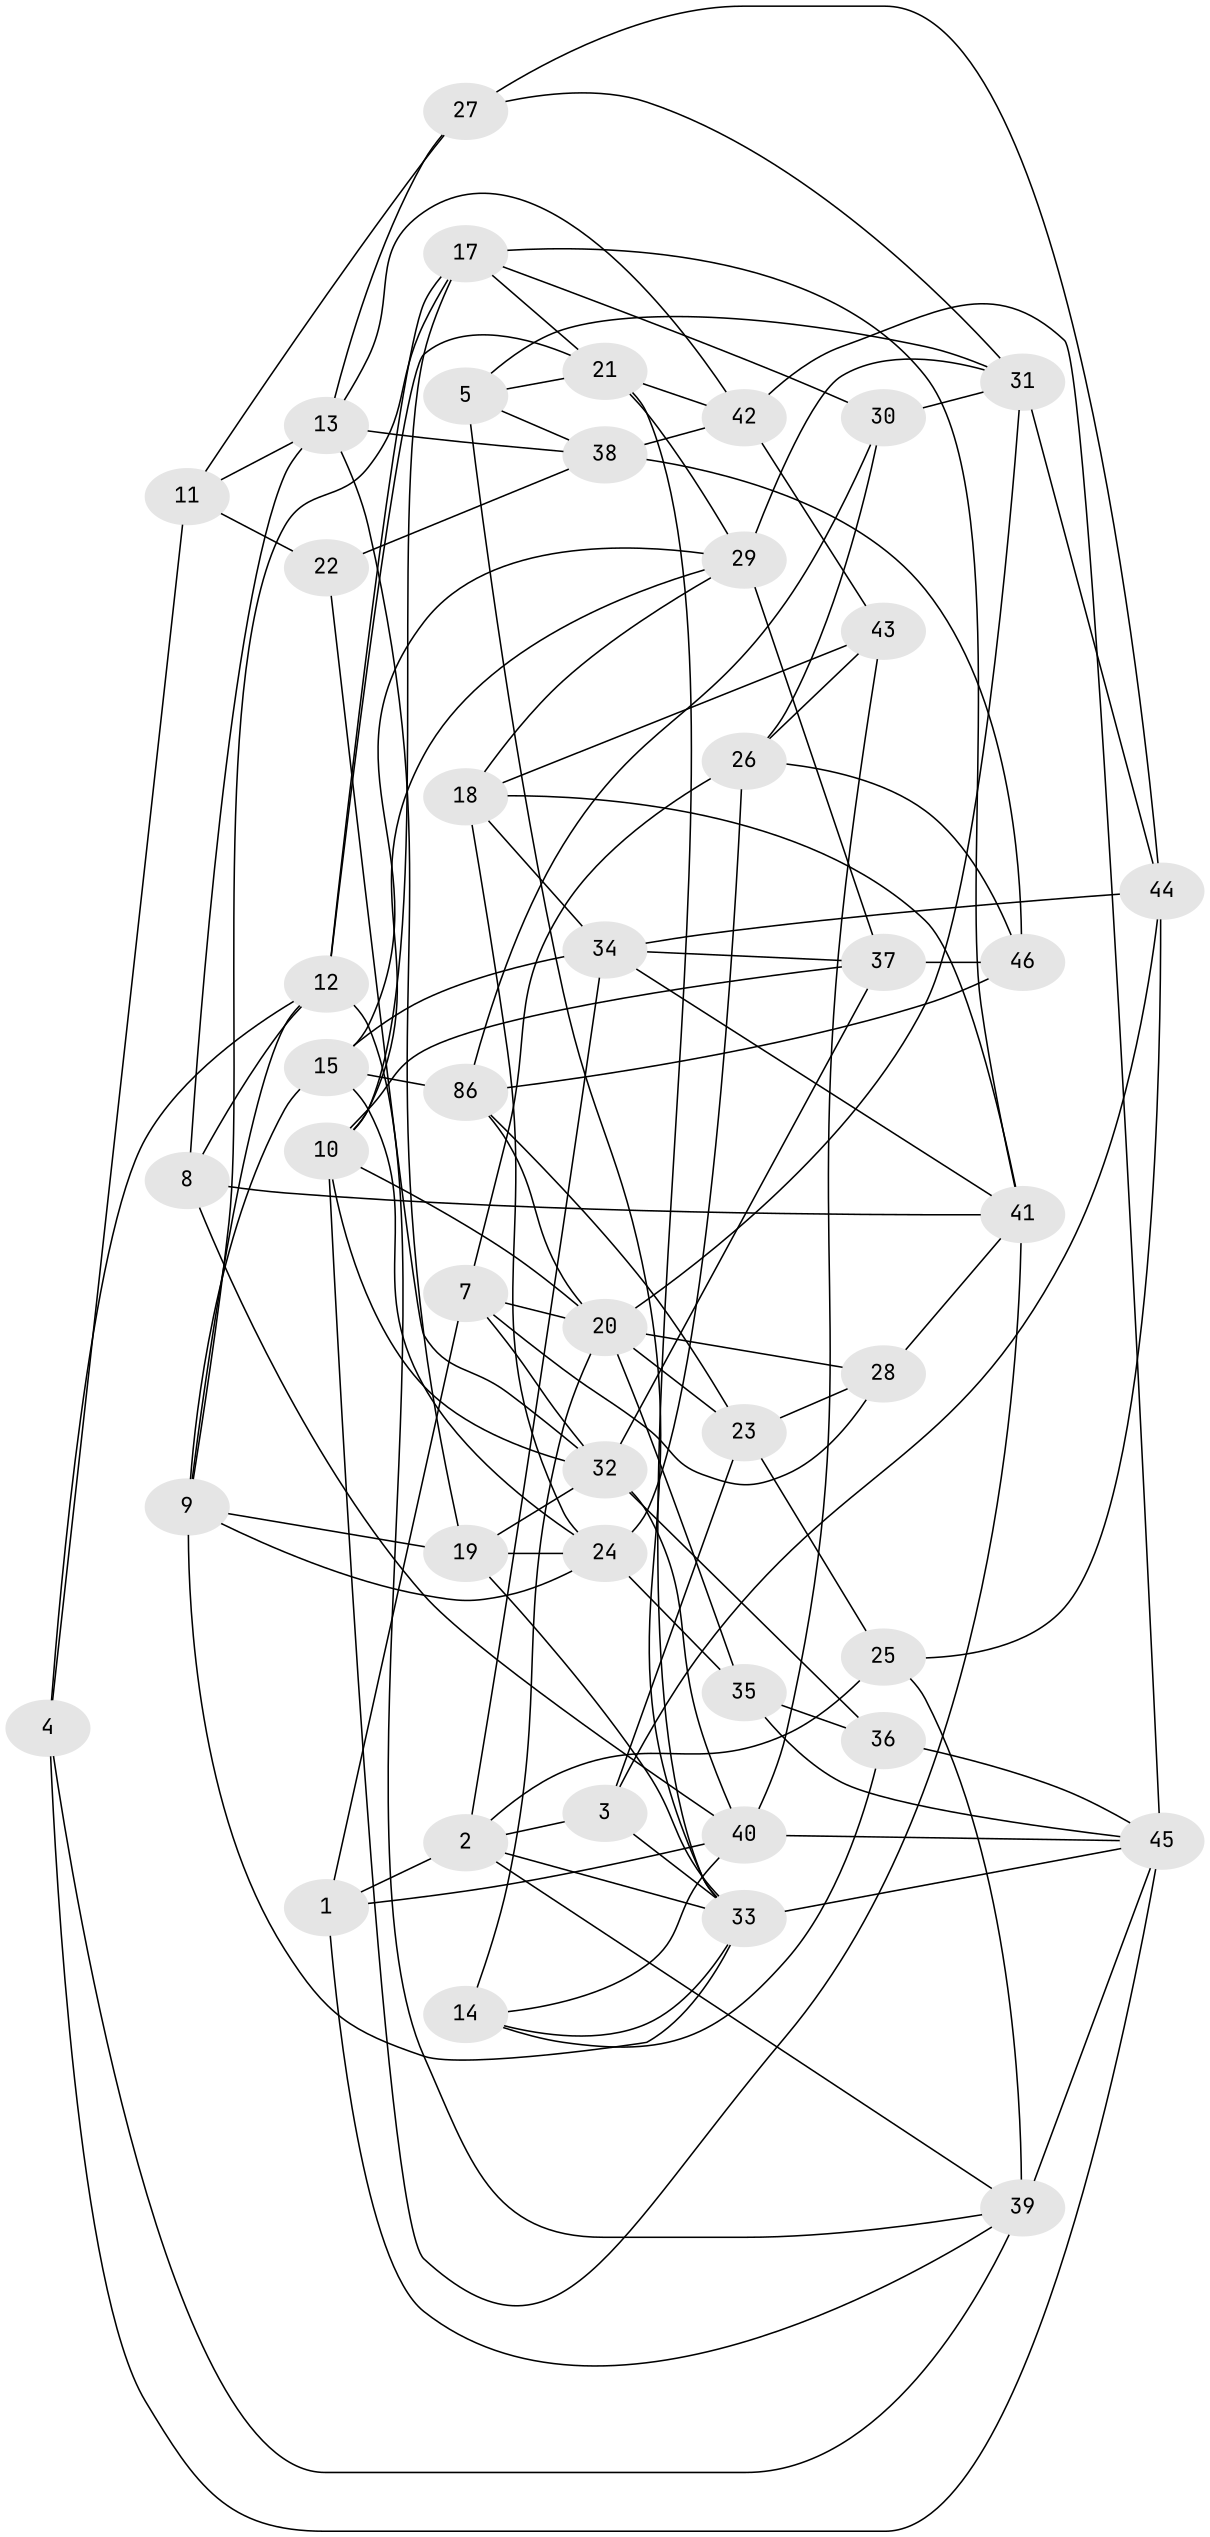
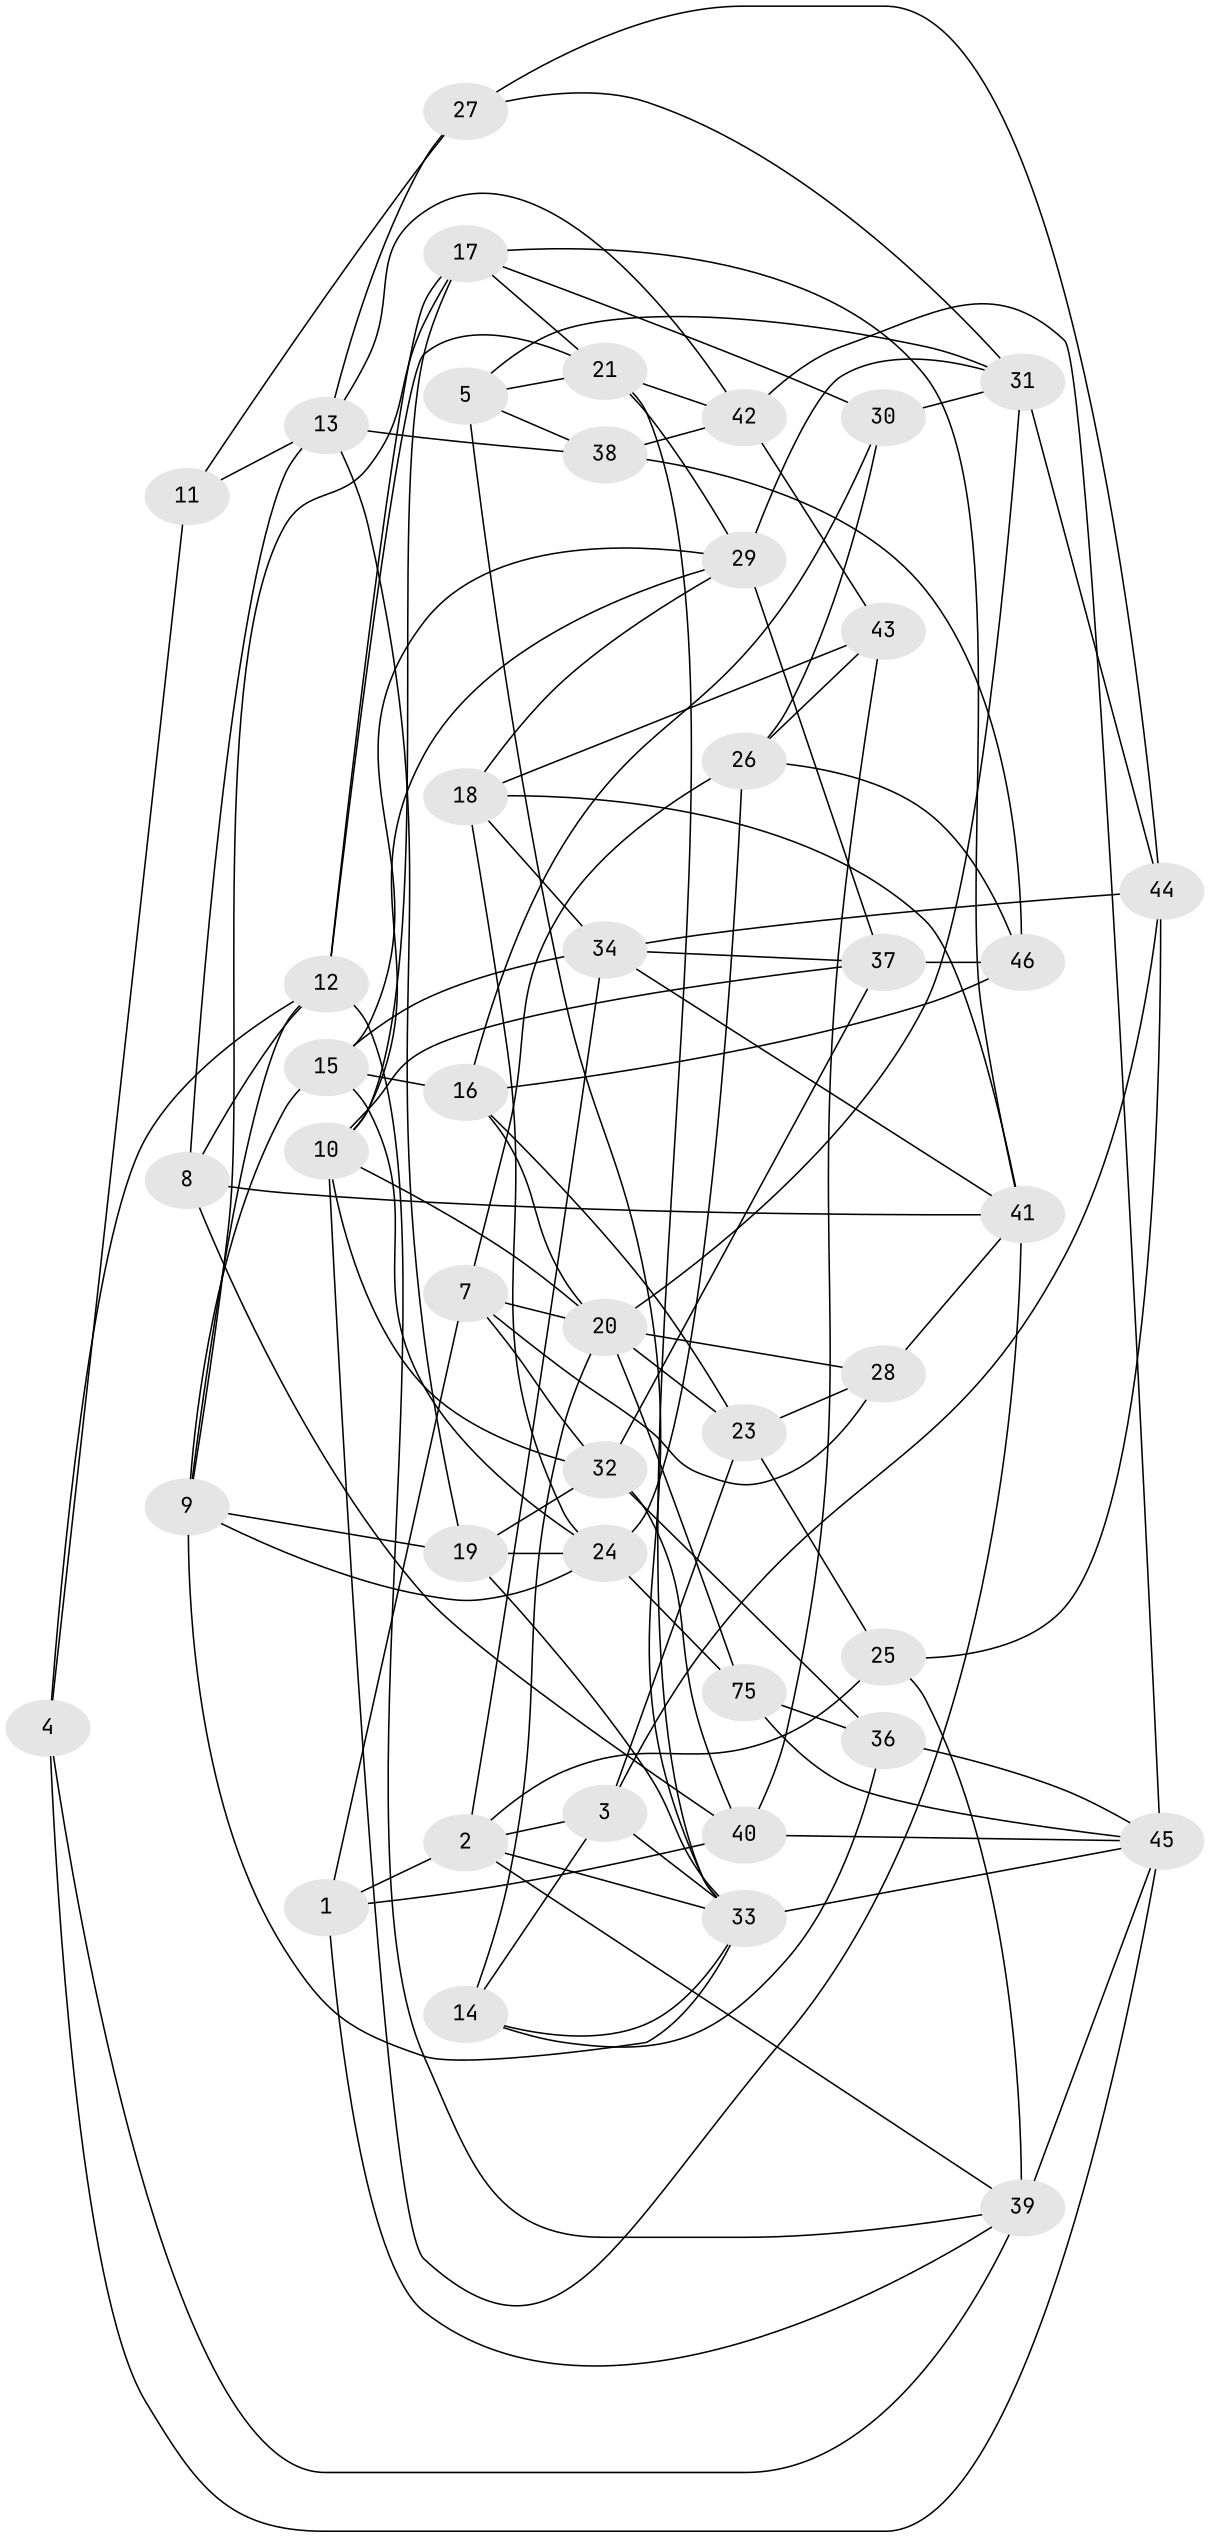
(326, 568) -> none
(466, 1092) -> (466, 1092)
(744, 1693) -> (744, 1693)
(640, 1970) -> (535, 1914)
